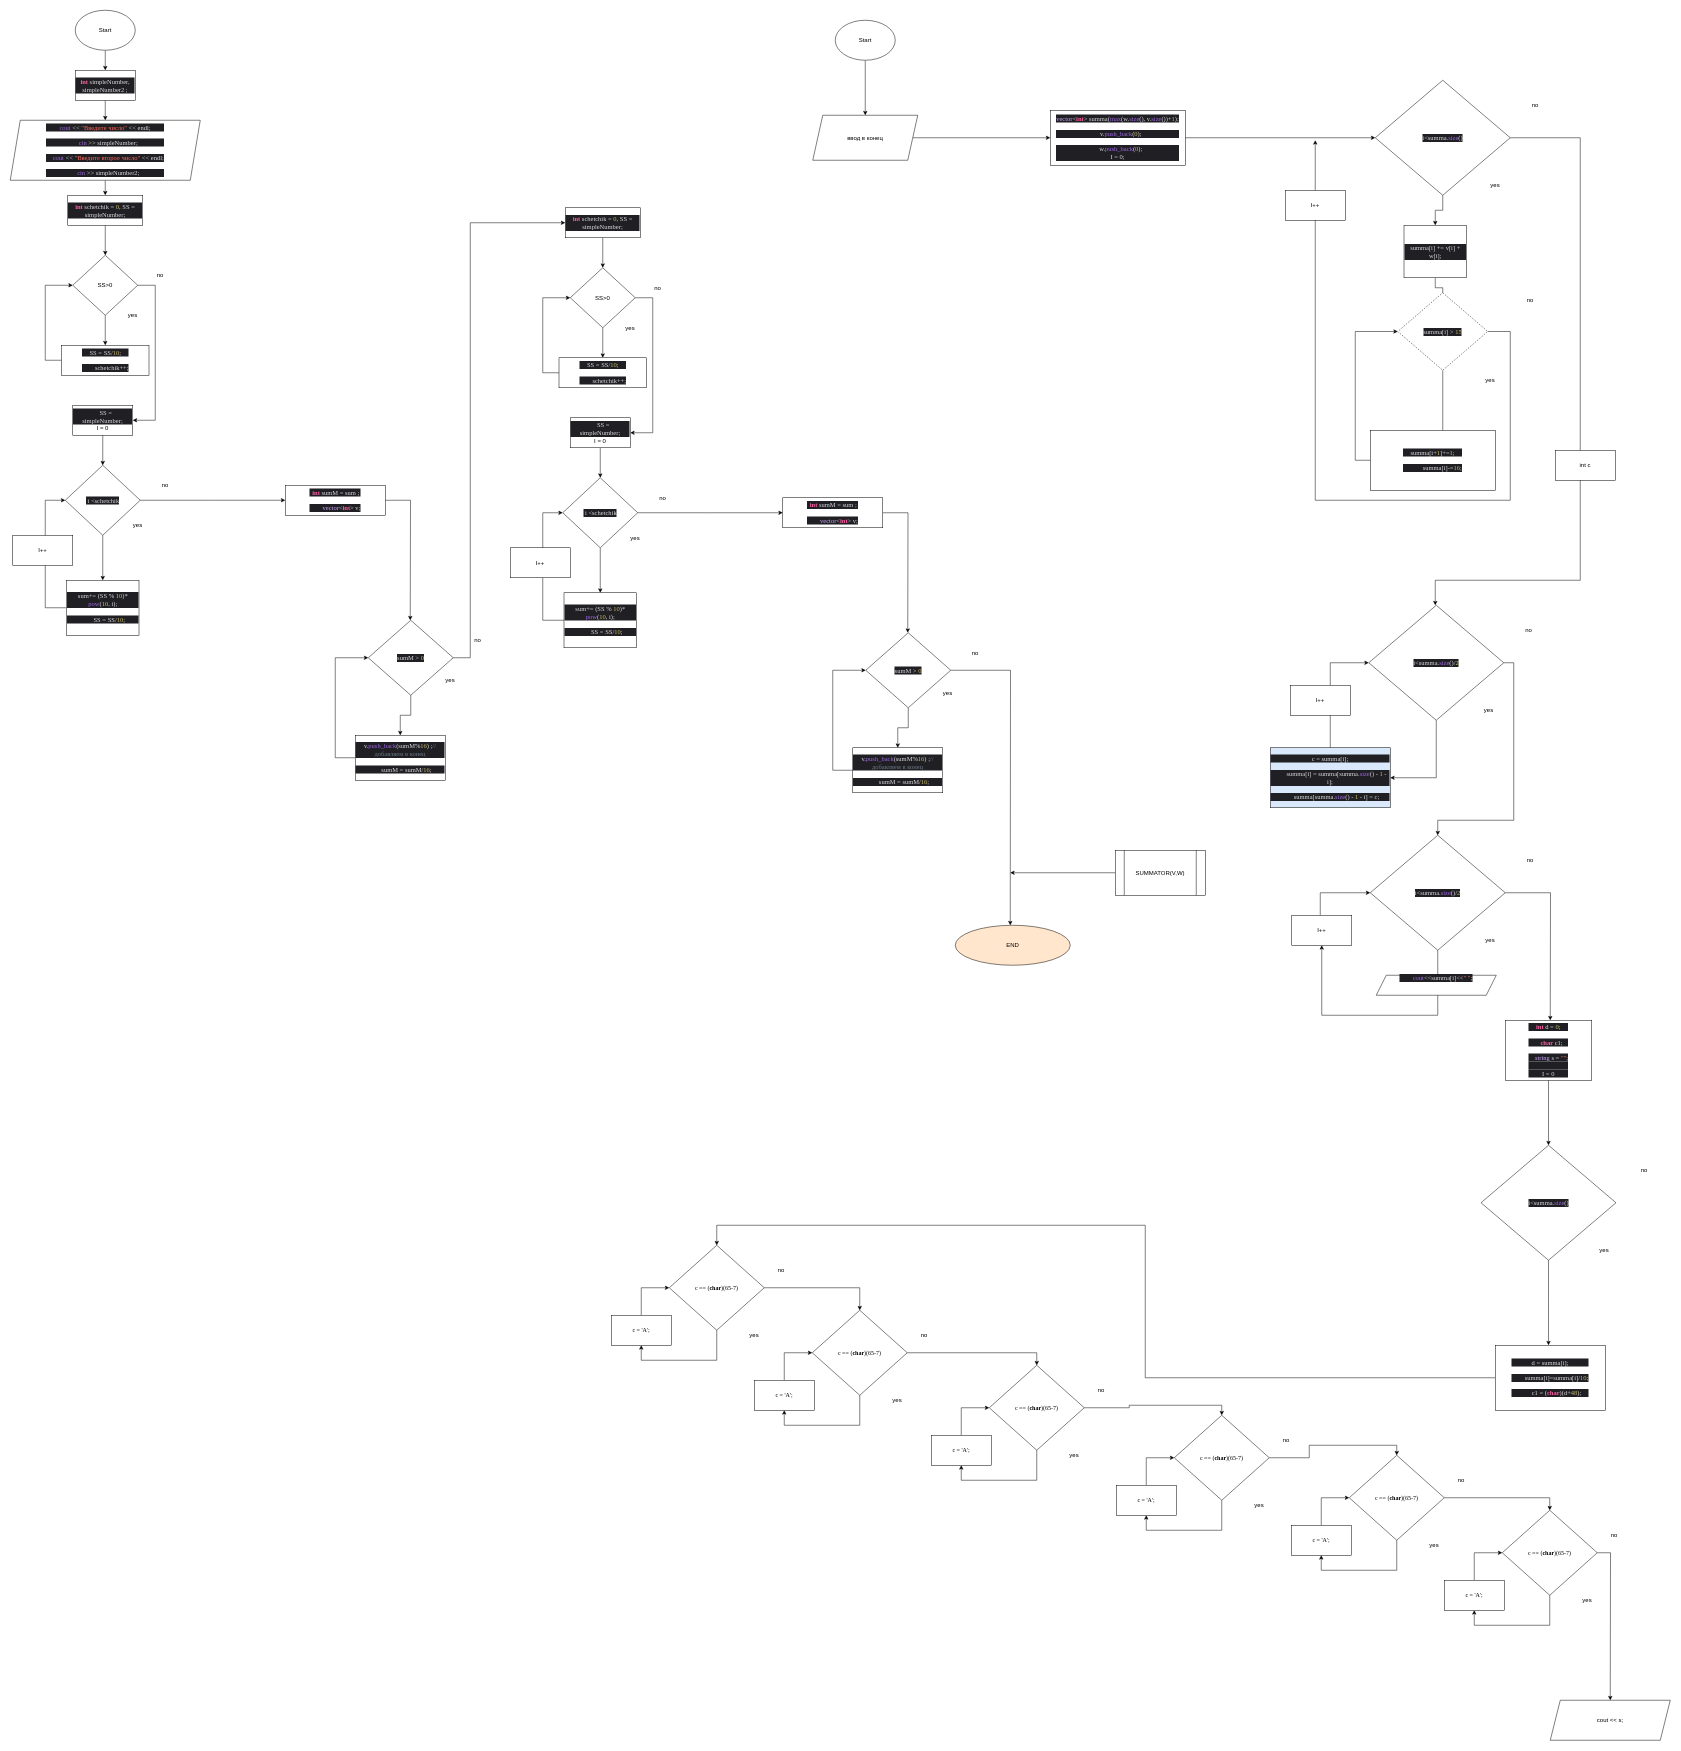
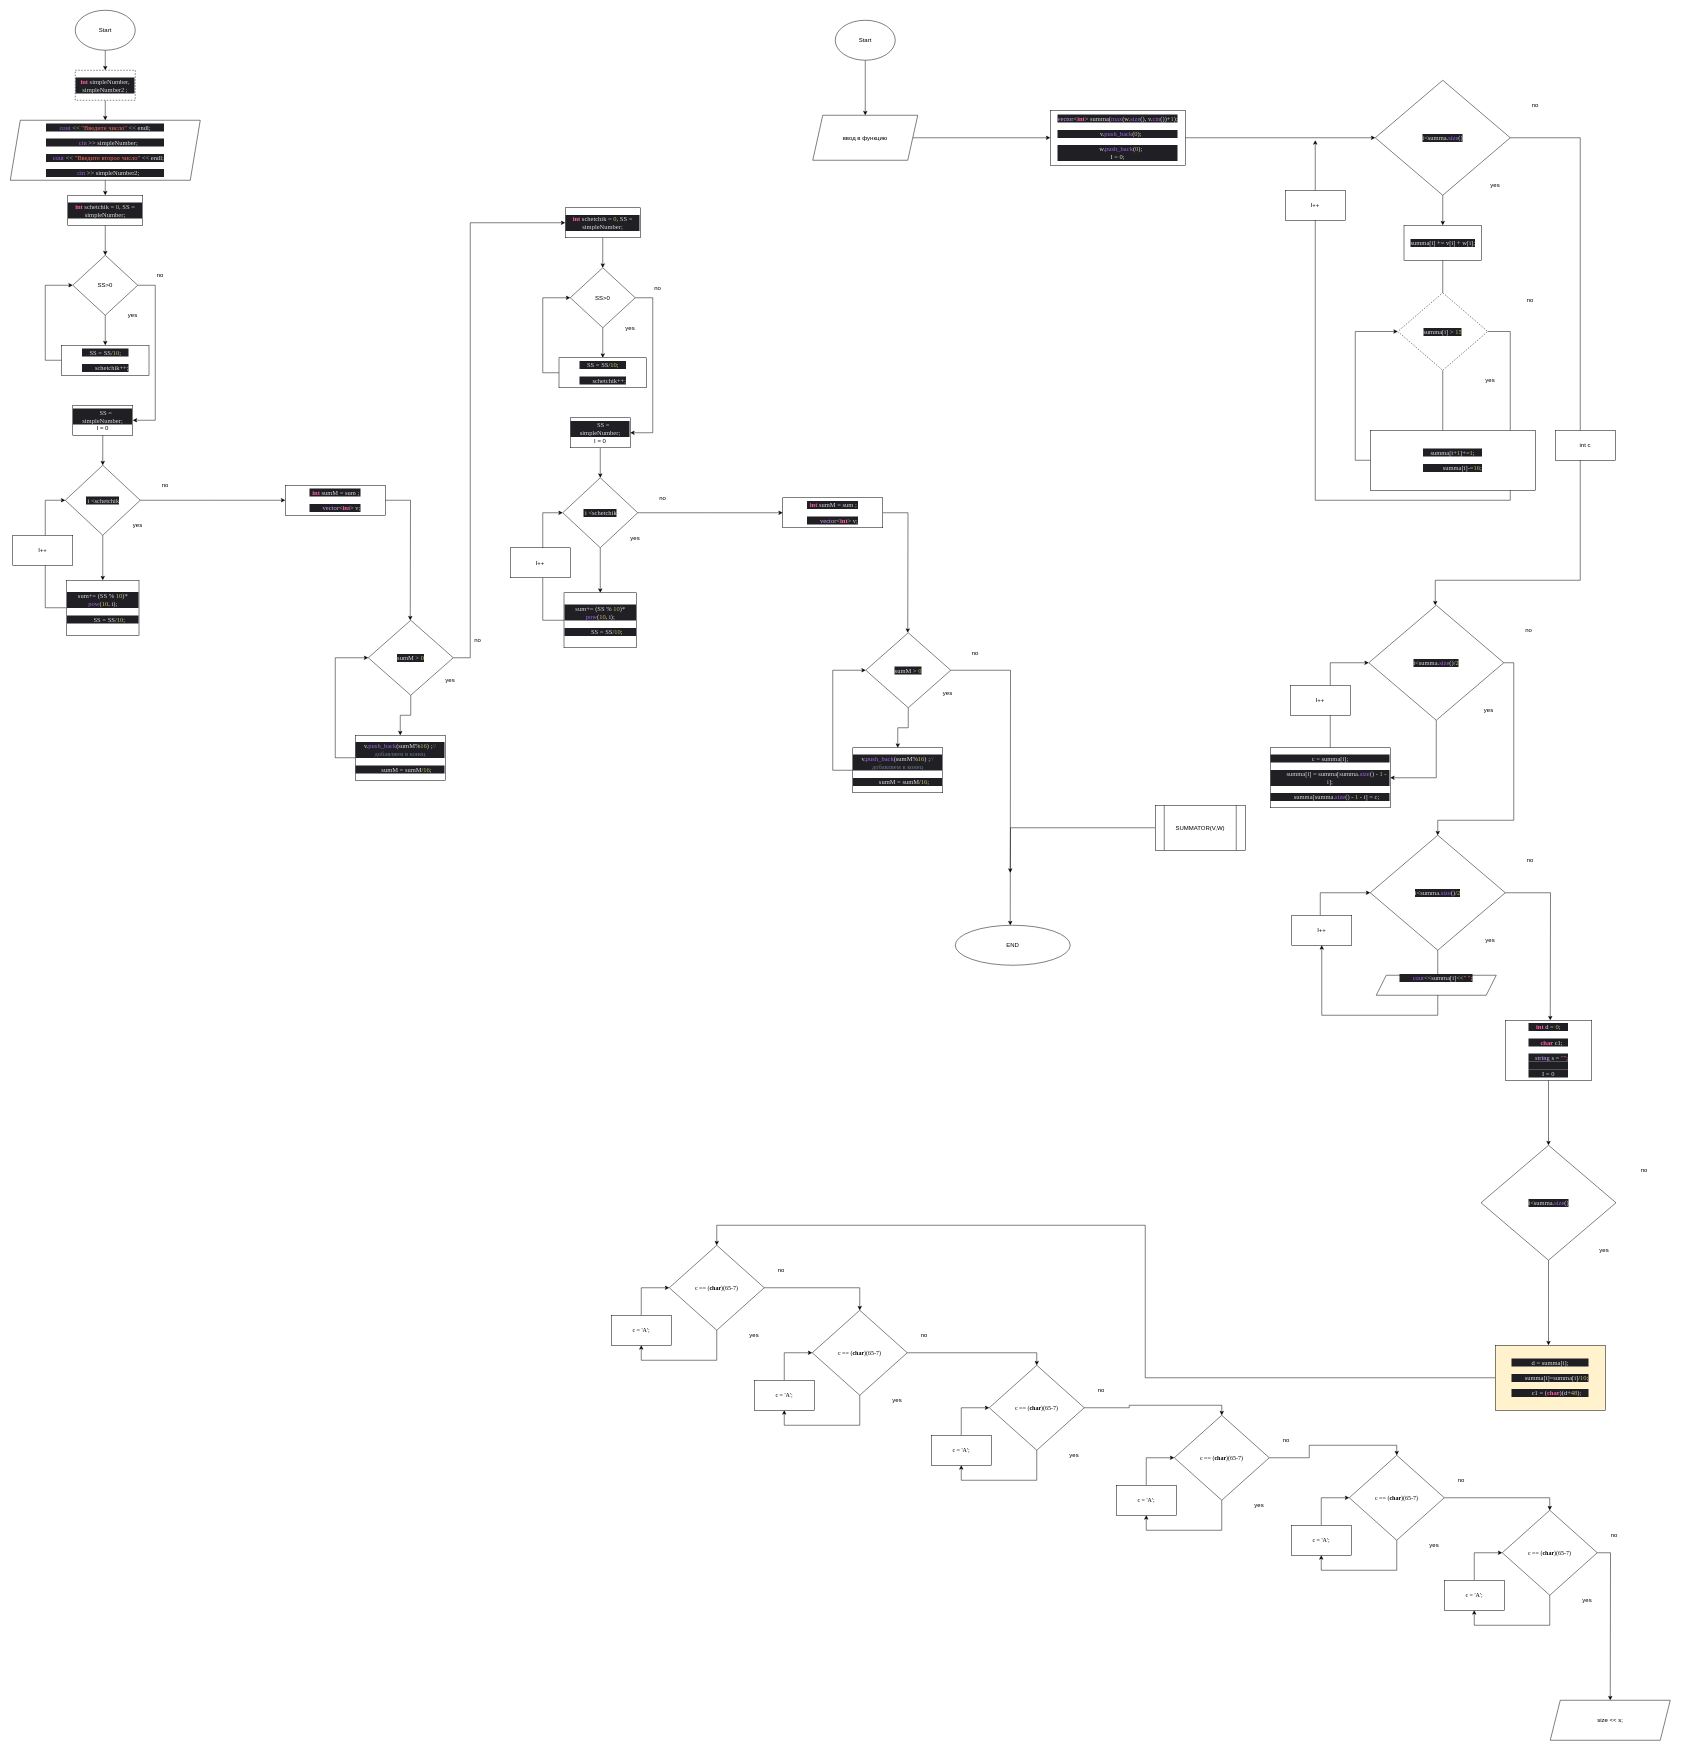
(105, 85) -> (105, 85)
(865, 138) -> (865, 138)
(1118, 138) -> (1118, 138)
(1435, 252) -> (1443, 243)
(1433, 460) -> (1453, 460)
(1585, 465) -> (1585, 445)
(1330, 778) -> (1330, 778)
(1160, 873) -> (1200, 828)
(1013, 945) -> (1013, 945)
(1550, 1378) -> (1550, 1378)
(1610, 1720) -> (1610, 1720)
